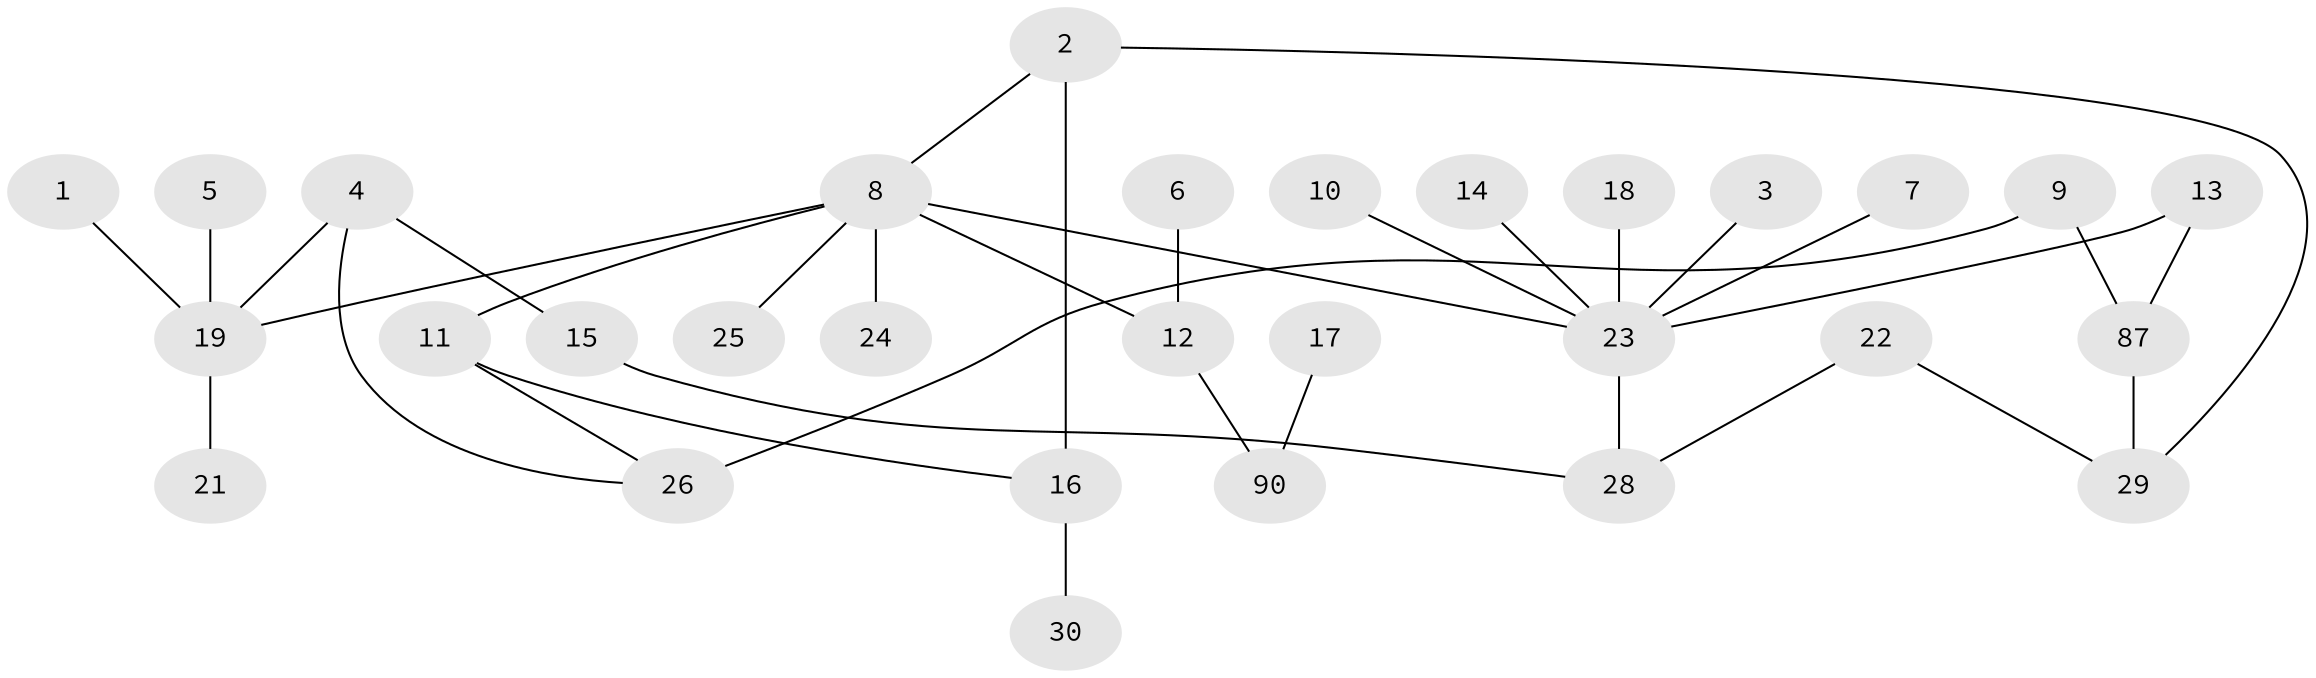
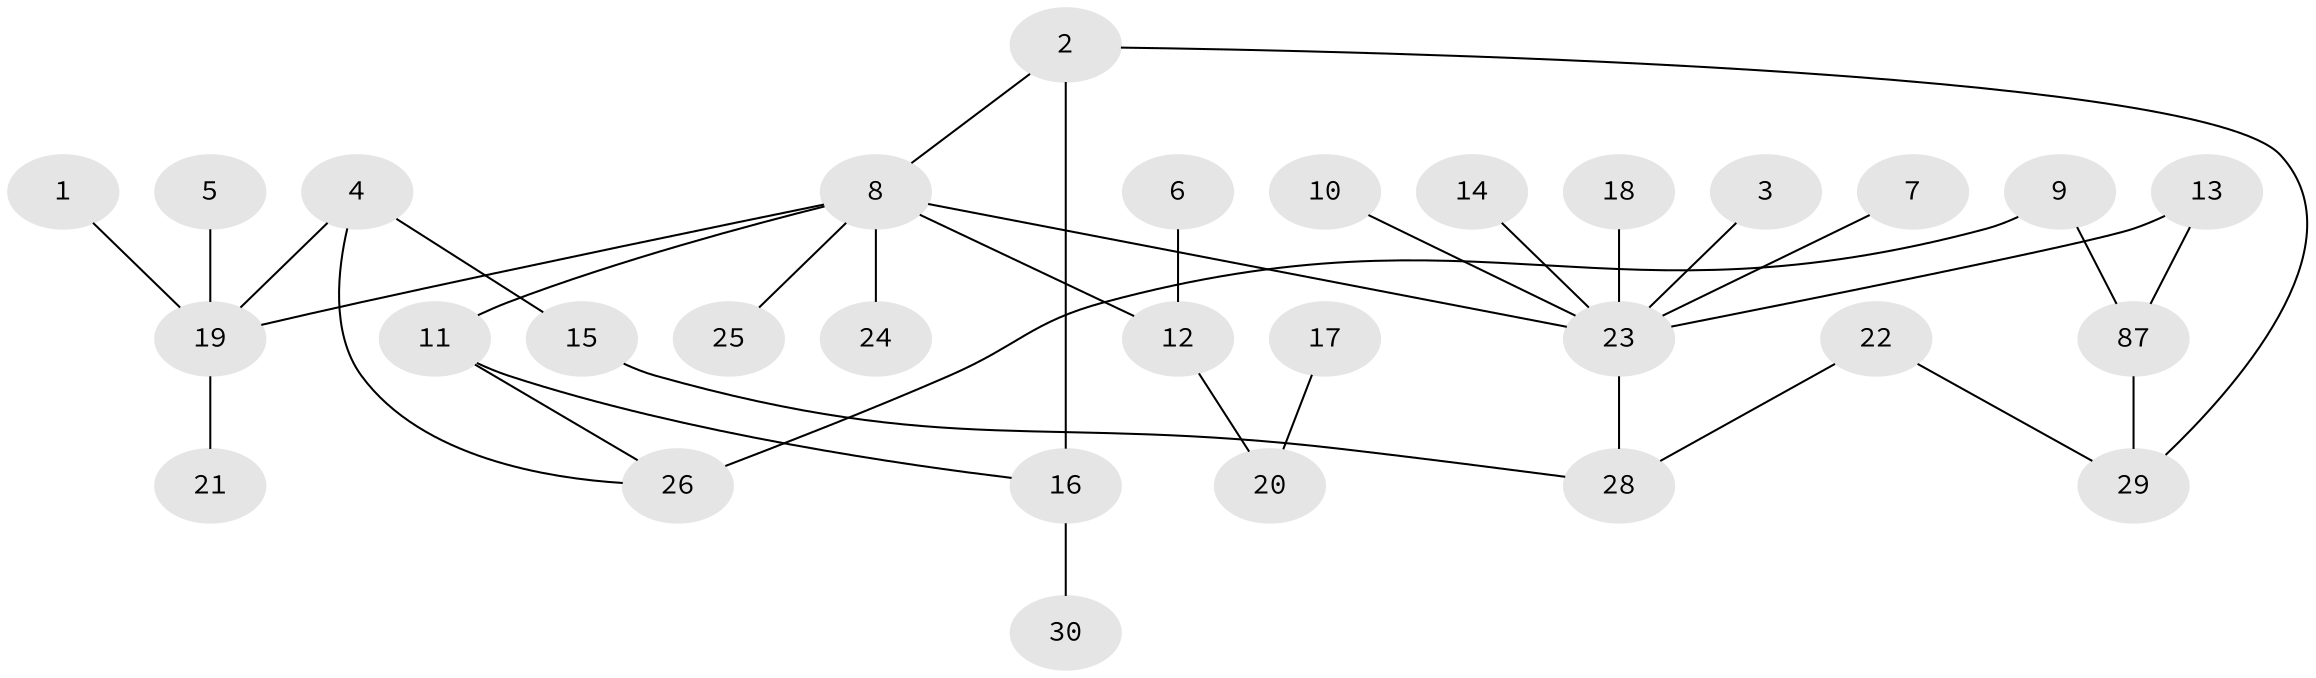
(1270, 486) -> (1270, 486)
